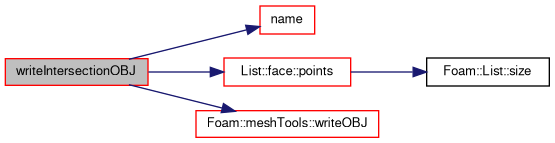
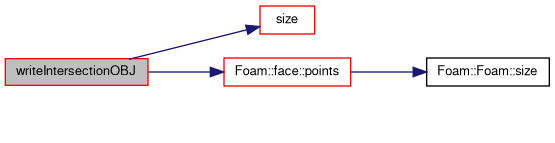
(287, 20) -> (287, 20)
(287, 72) -> (287, 72)
(488, 72) -> (488, 72)
(287, 124) -> none
